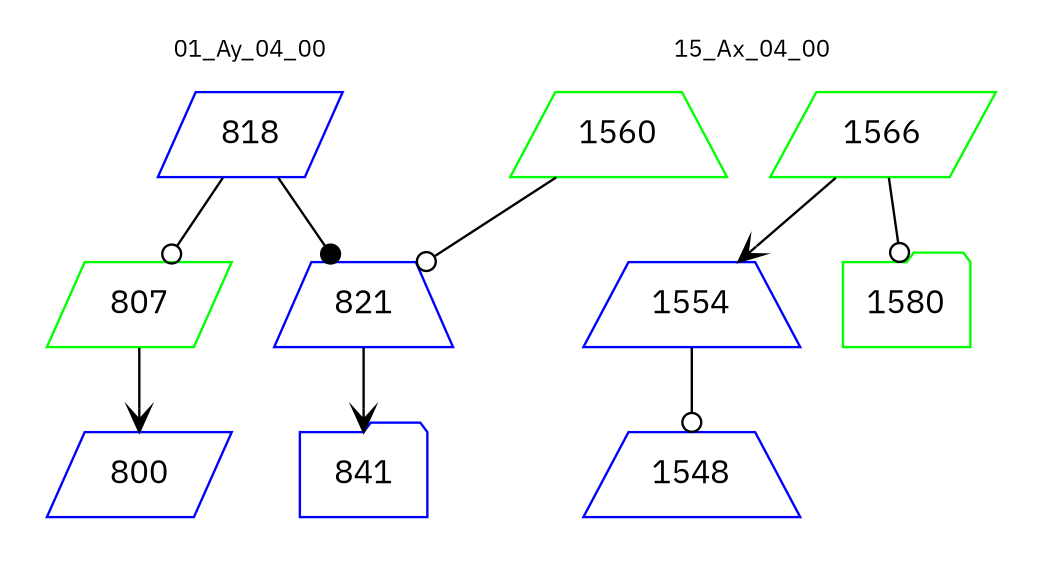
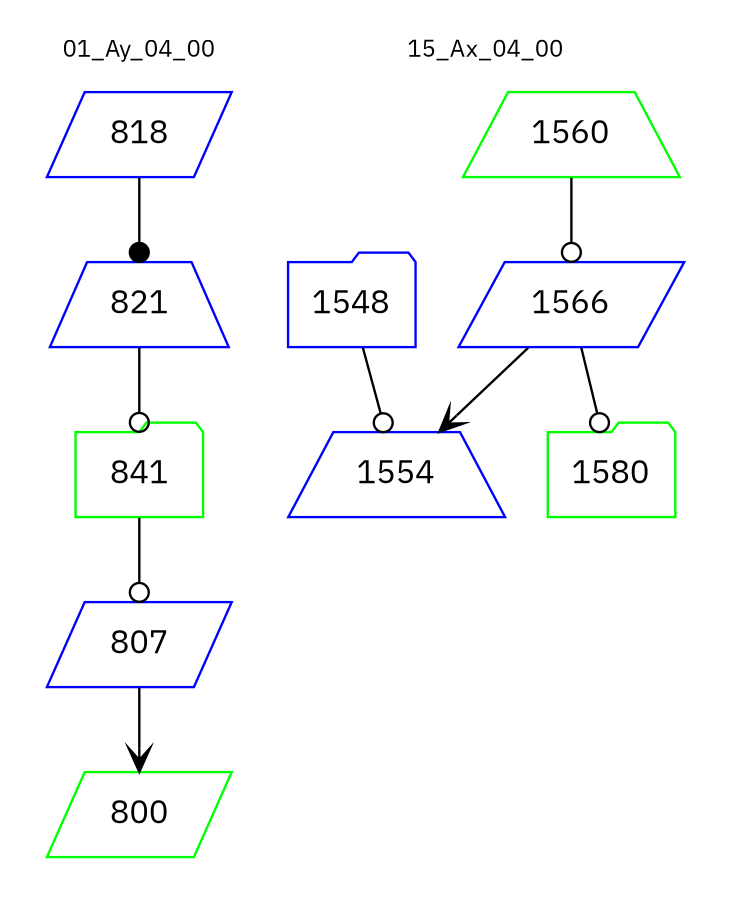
(883, 135) -> (571, 305)
(508, 209) -> (571, 210)
(200, 212) -> (139, 550)
(139, 305) -> (139, 645)
(364, 378) -> (139, 380)
(692, 380) -> (372, 381)
(139, 475) -> (139, 815)
(364, 475) -> (139, 475)
(692, 475) -> (352, 305)
